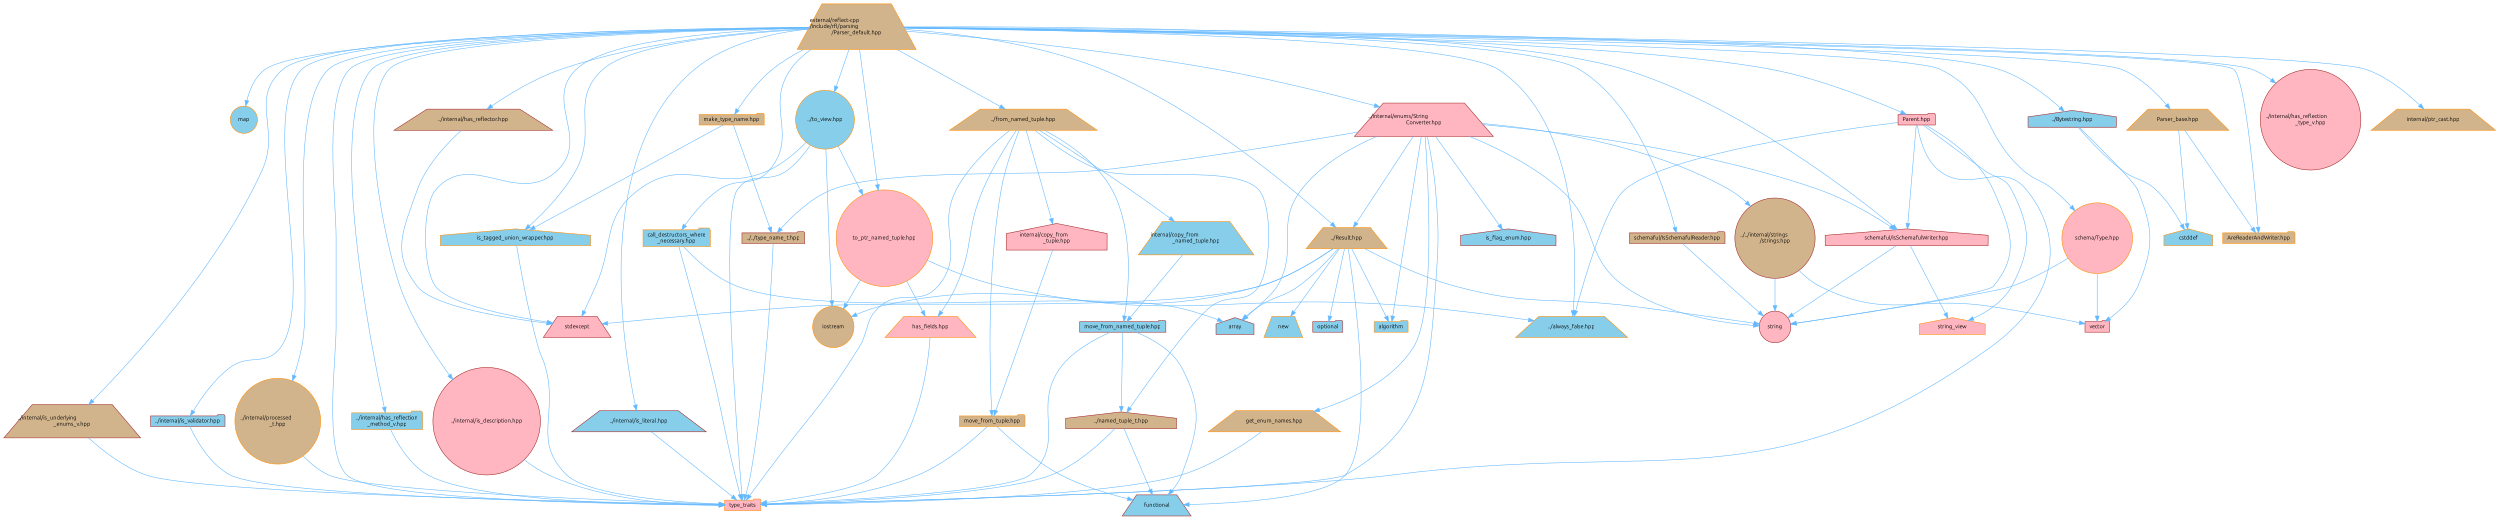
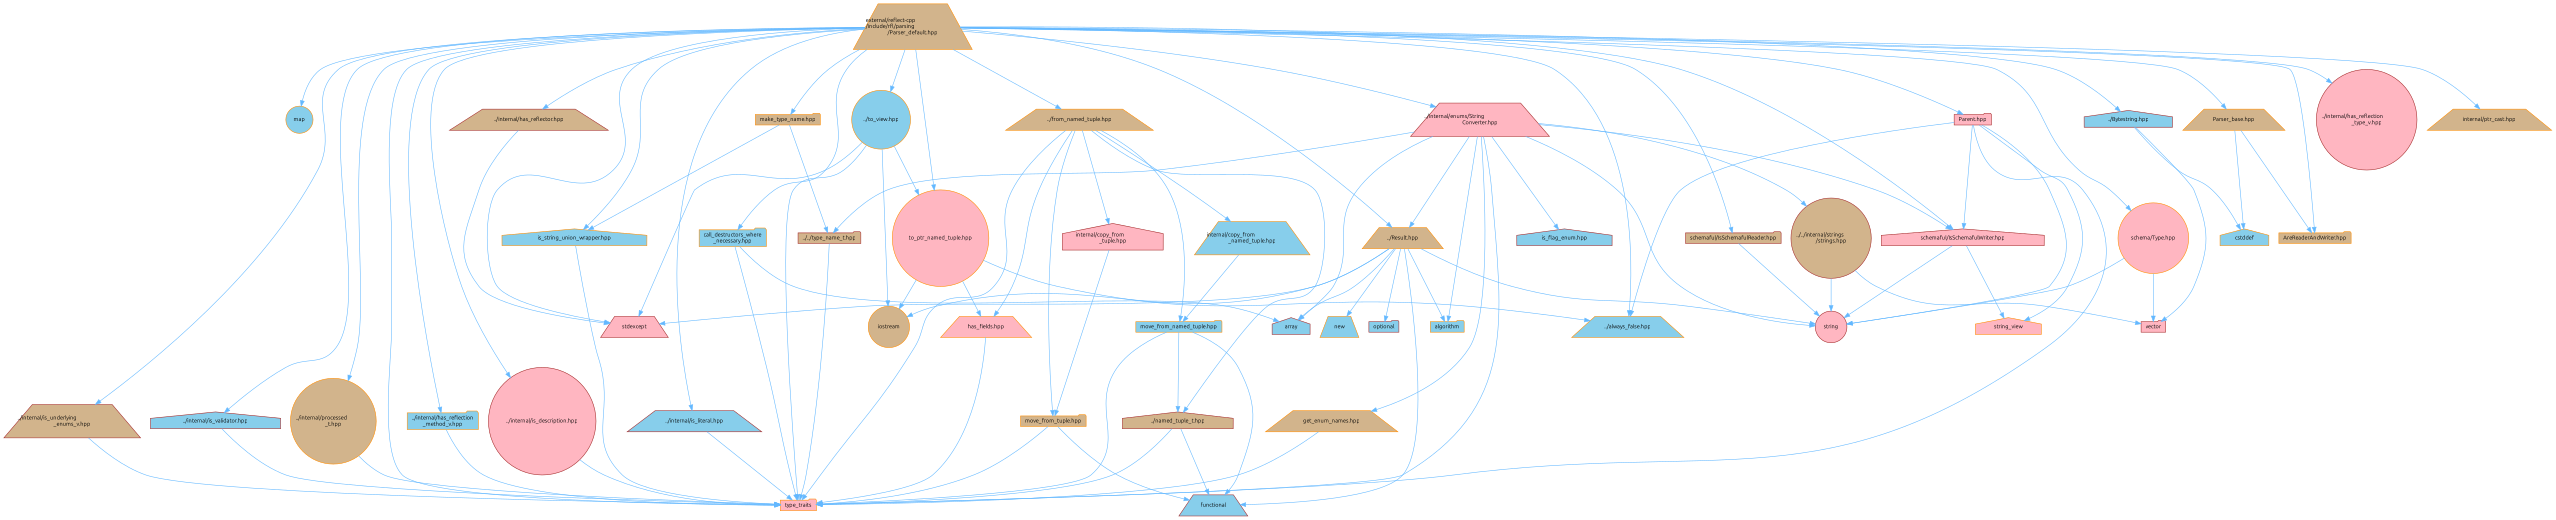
(516, 238) -> (574, 238)
(1123, 327) -> (1179, 327)
(188, 421) -> (216, 421)
